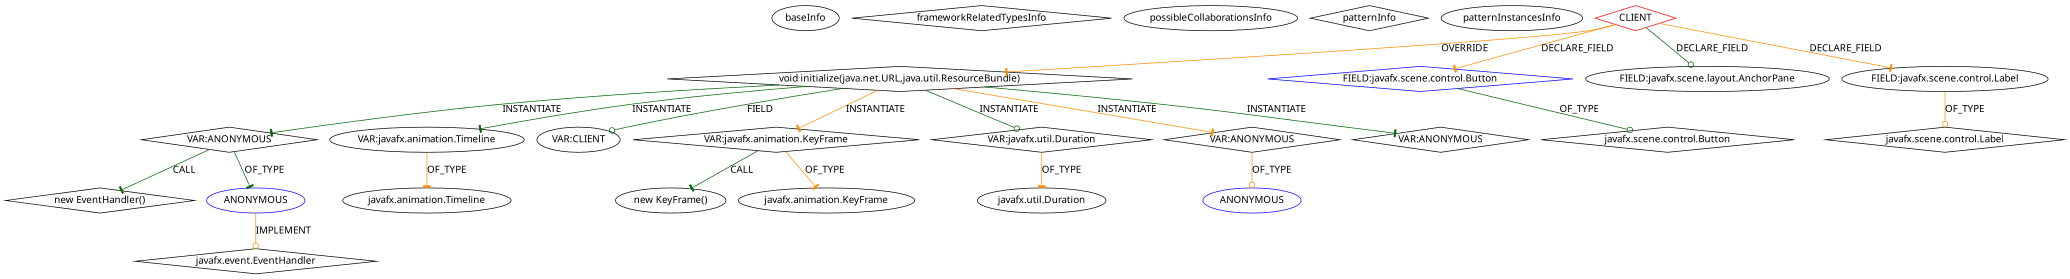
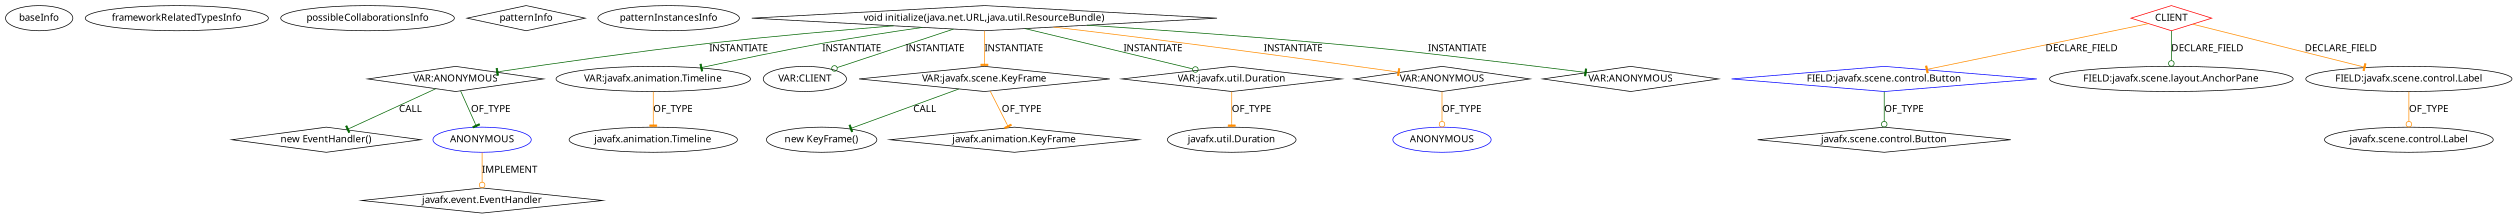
(982, 18) -> (177, 18)
(1313, 53) -> none
(760, 109) -> (935, 49)
(776, 140) -> (984, 79)
(1945, 140) -> (2409, 140)
(827, 201) -> (1014, 140)
